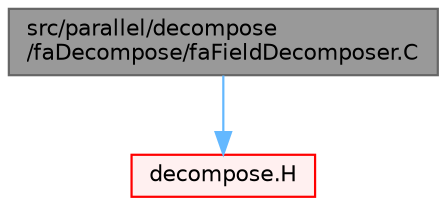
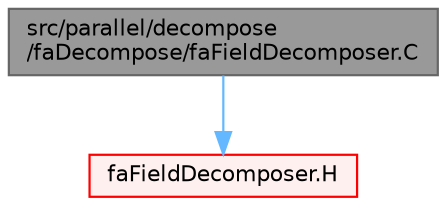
(223, 176) -> (223, 176)
